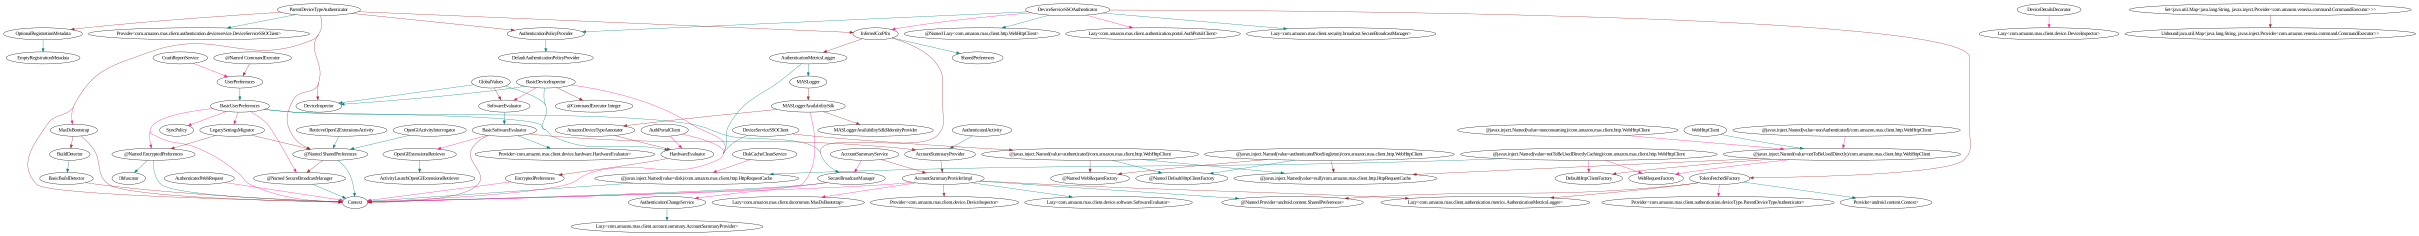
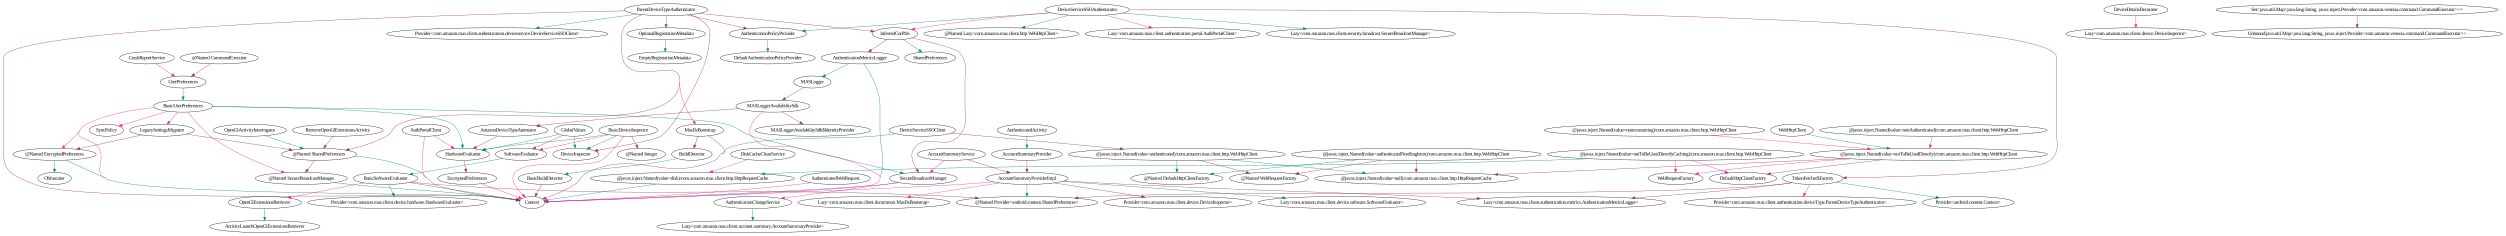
(594, 106) -> (641, 154)
(337, 141) -> (329, 141)
(730, 141) -> (679, 192)
